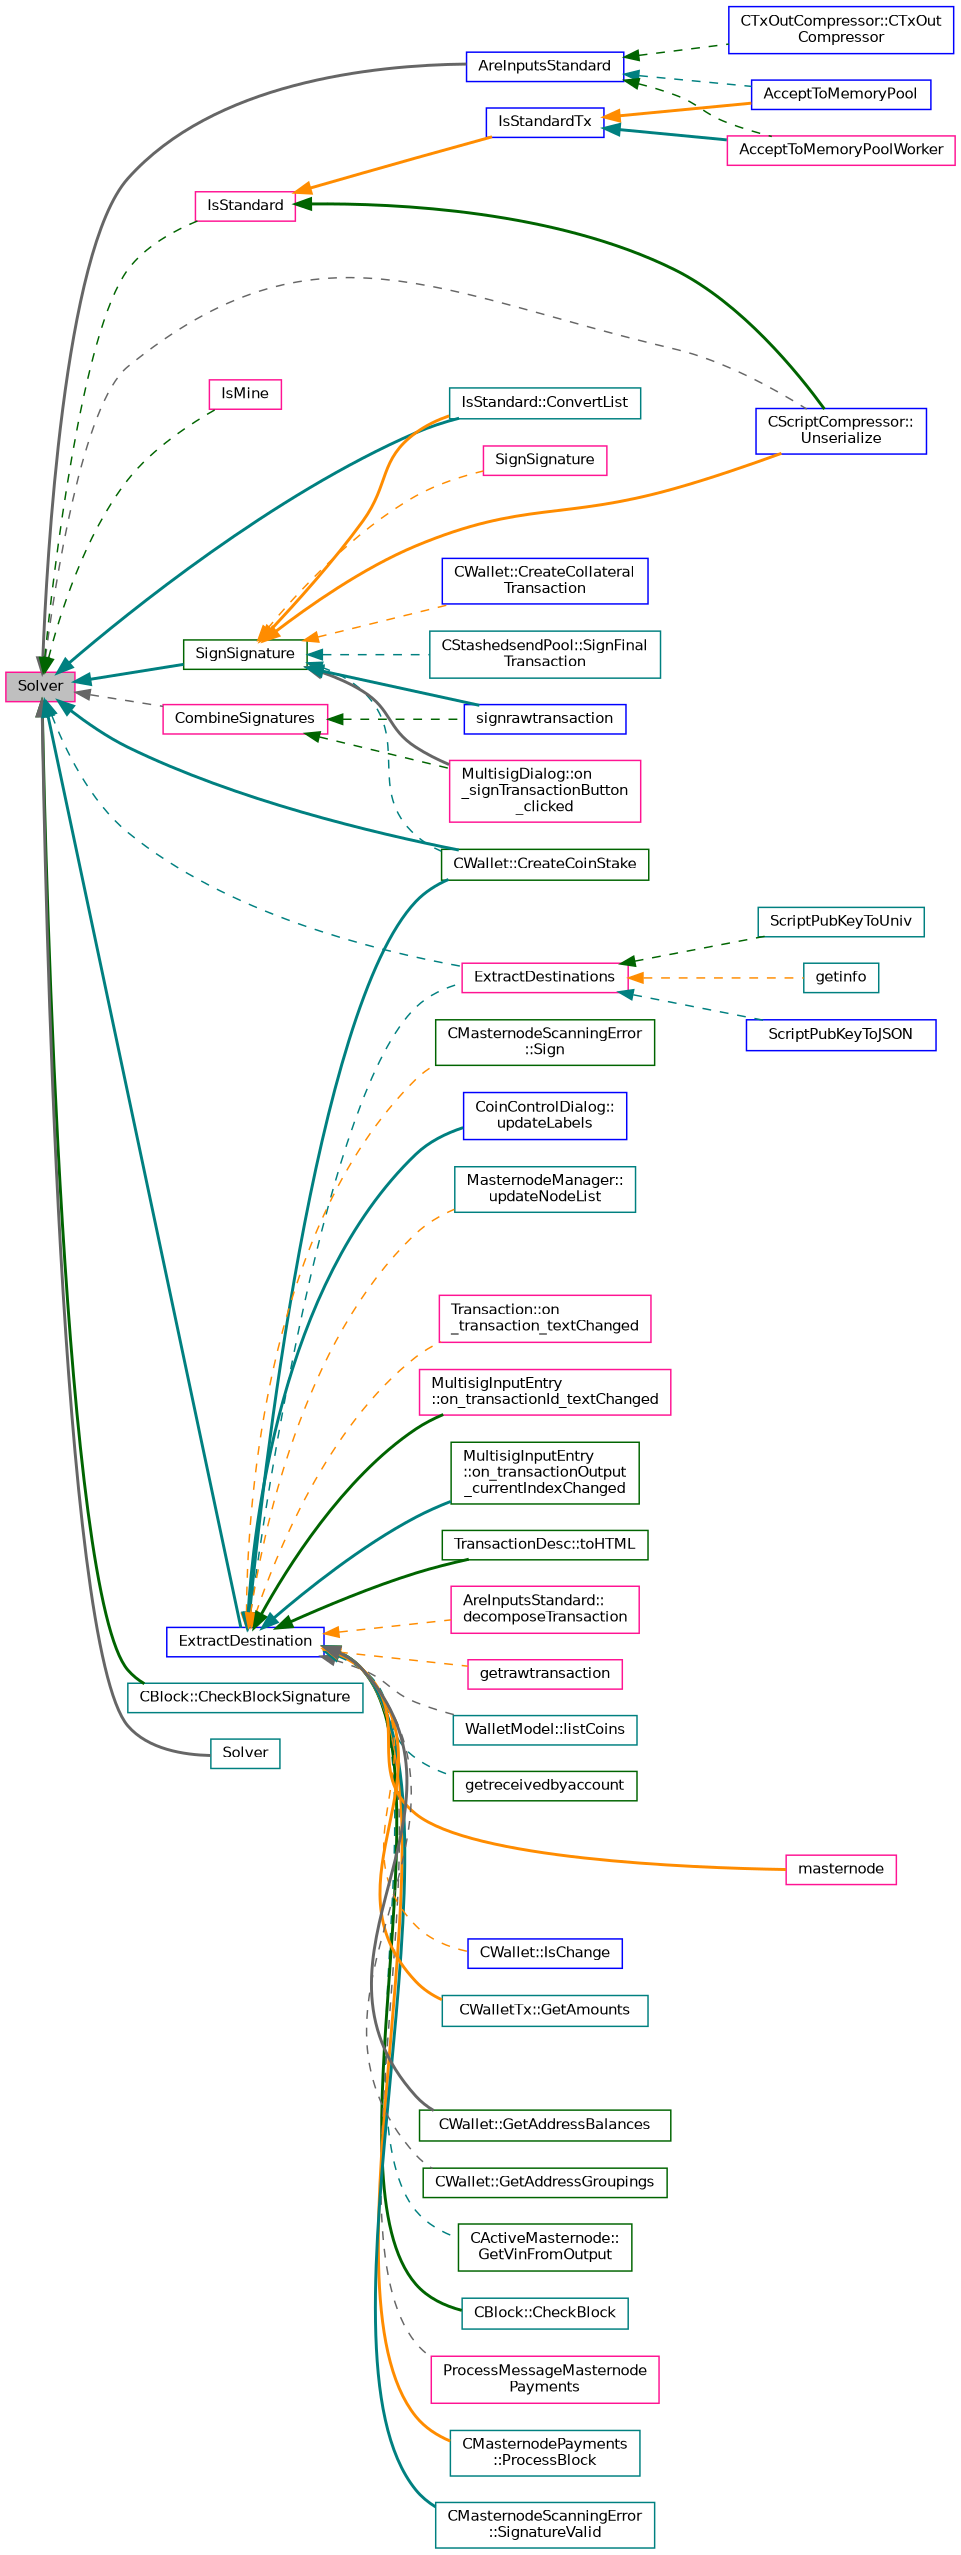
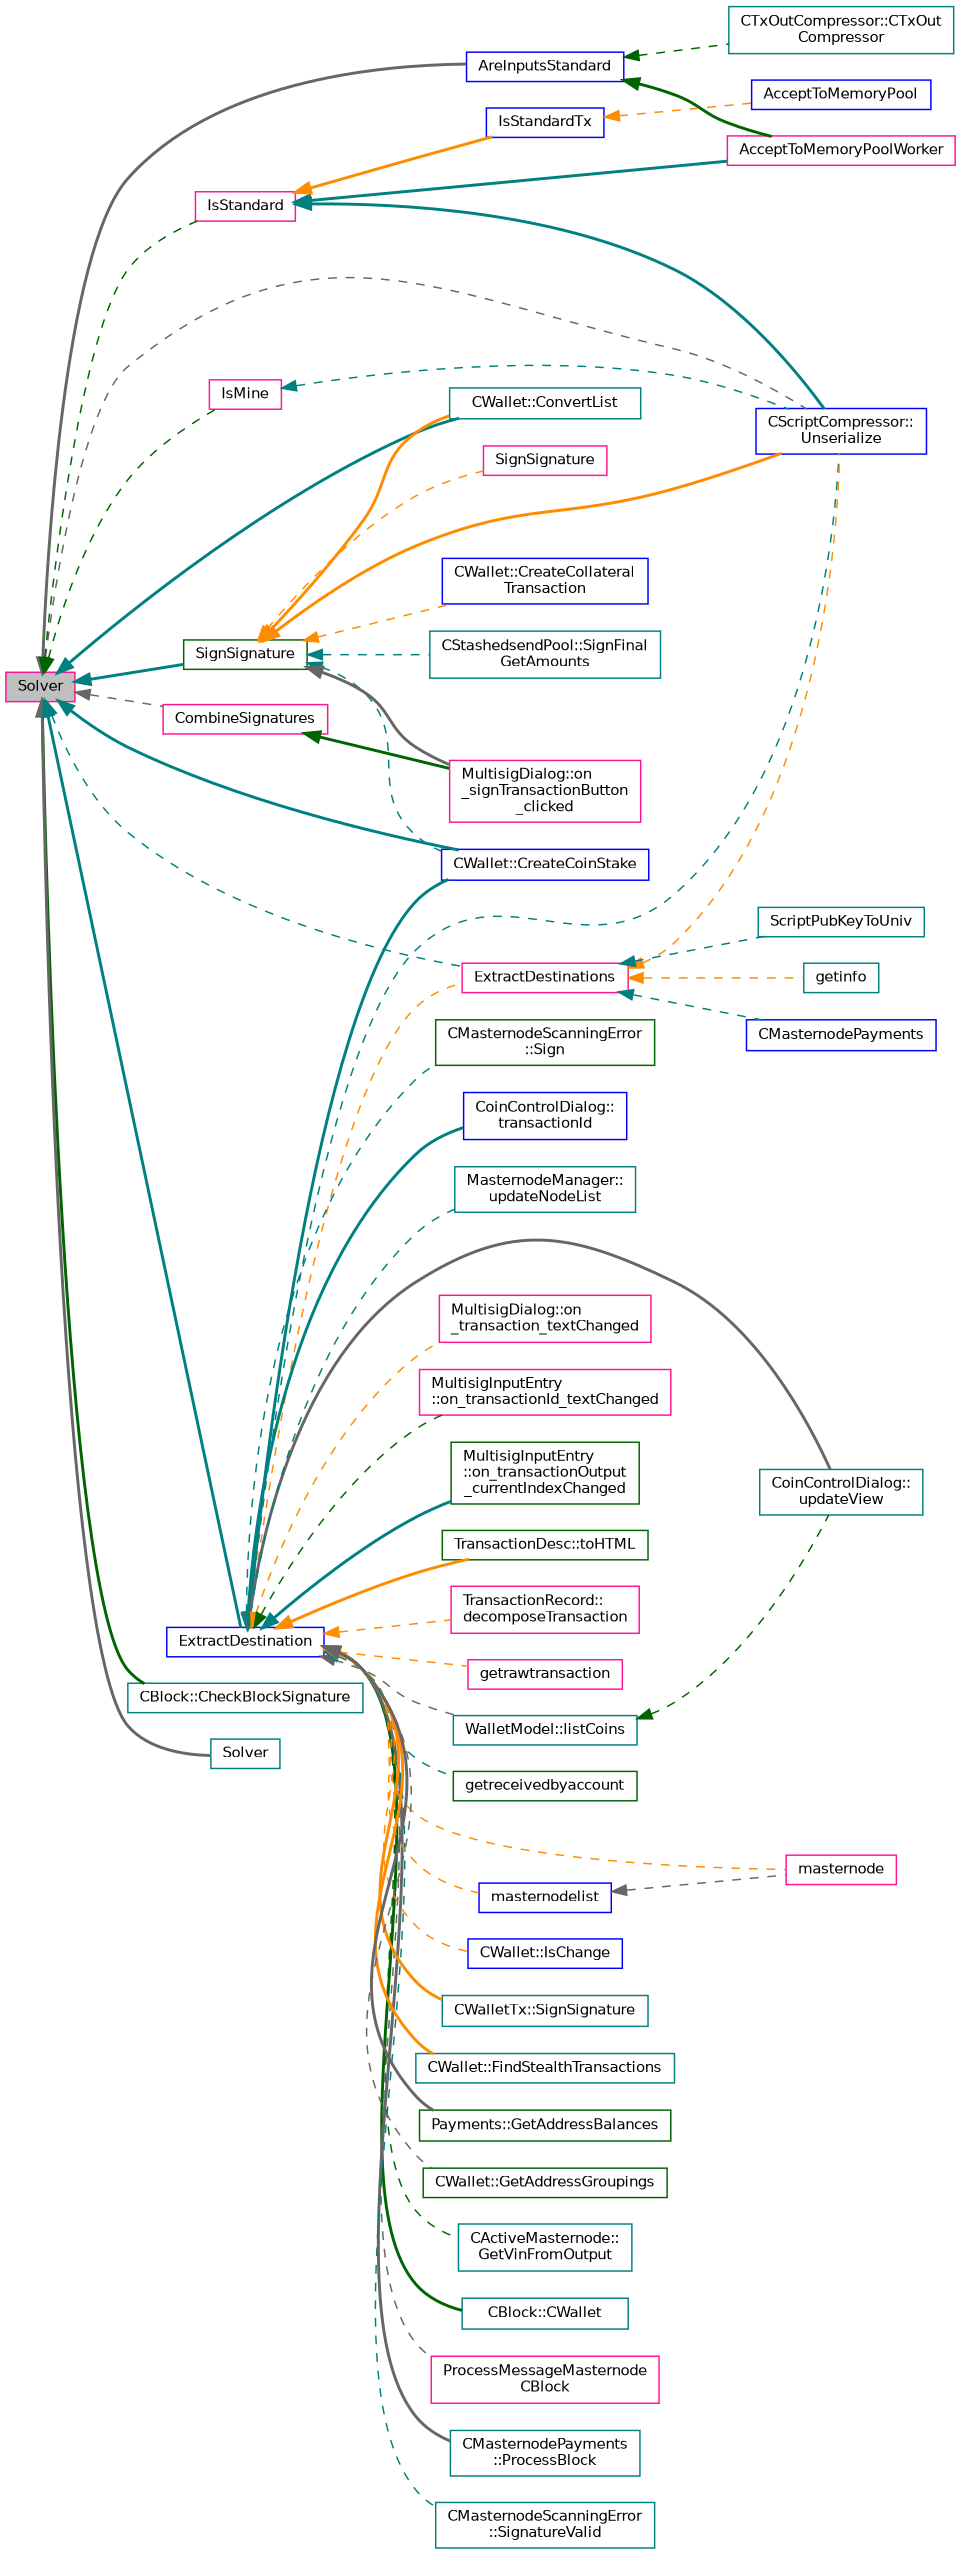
(841, 30) -> (841, 30)
(695, 81) -> none
(685, 110) -> (685, 110)
(714, 117) -> (714, 117)
(673, 135) -> (519, 181)
(597, 240) -> (597, 240)
none -> (545, 366)
(545, 403) -> (545, 403)
(545, 655) -> (545, 655)
(545, 719) -> none
none -> (795, 732)
(378, 751) -> (378, 751)
(545, 865) -> (545, 865)
none -> (443, 930)
(700, 949) -> (700, 949)
(841, 1035) -> (841, 1035)
(545, 1116) -> (545, 1116)
(311, 1275) -> (311, 1275)
(545, 1319) -> (545, 1319)
(313, 1389) -> (323, 1368)
(261, 1435) -> (261, 1435)
none -> (841, 1492)
(338, 1501) -> (338, 1501)
(378, 1586) -> (378, 1586)
(545, 1610) -> (545, 1610)
(505, 1846) -> (505, 1846)
none -> (545, 1898)
(390, 1950) -> (390, 1950)
(545, 2011) -> (545, 2011)
(390, 2049) -> (390, 2049)
none -> (545, 2068)
(390, 2078) -> (390, 2078)
(545, 2126) -> (545, 2126)
(545, 2248) -> (545, 2248)
(545, 2314) -> (545, 2314)
(545, 2380) -> (545, 2380)
